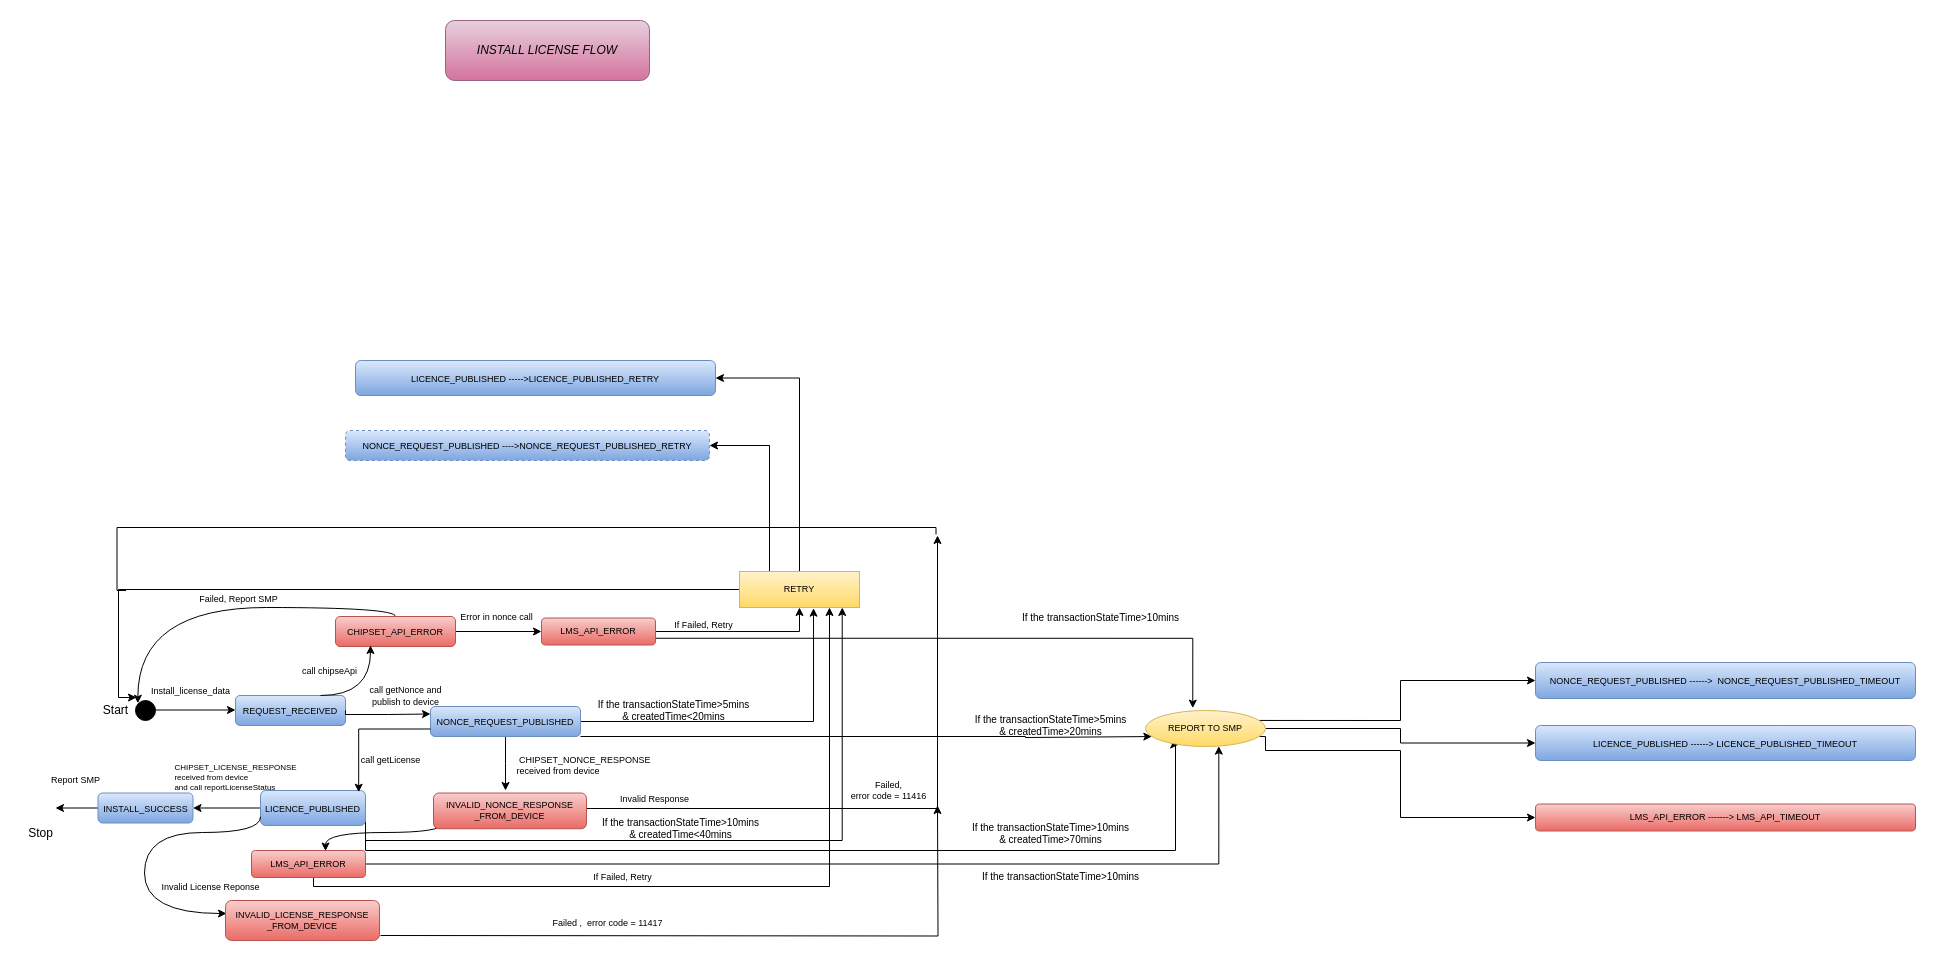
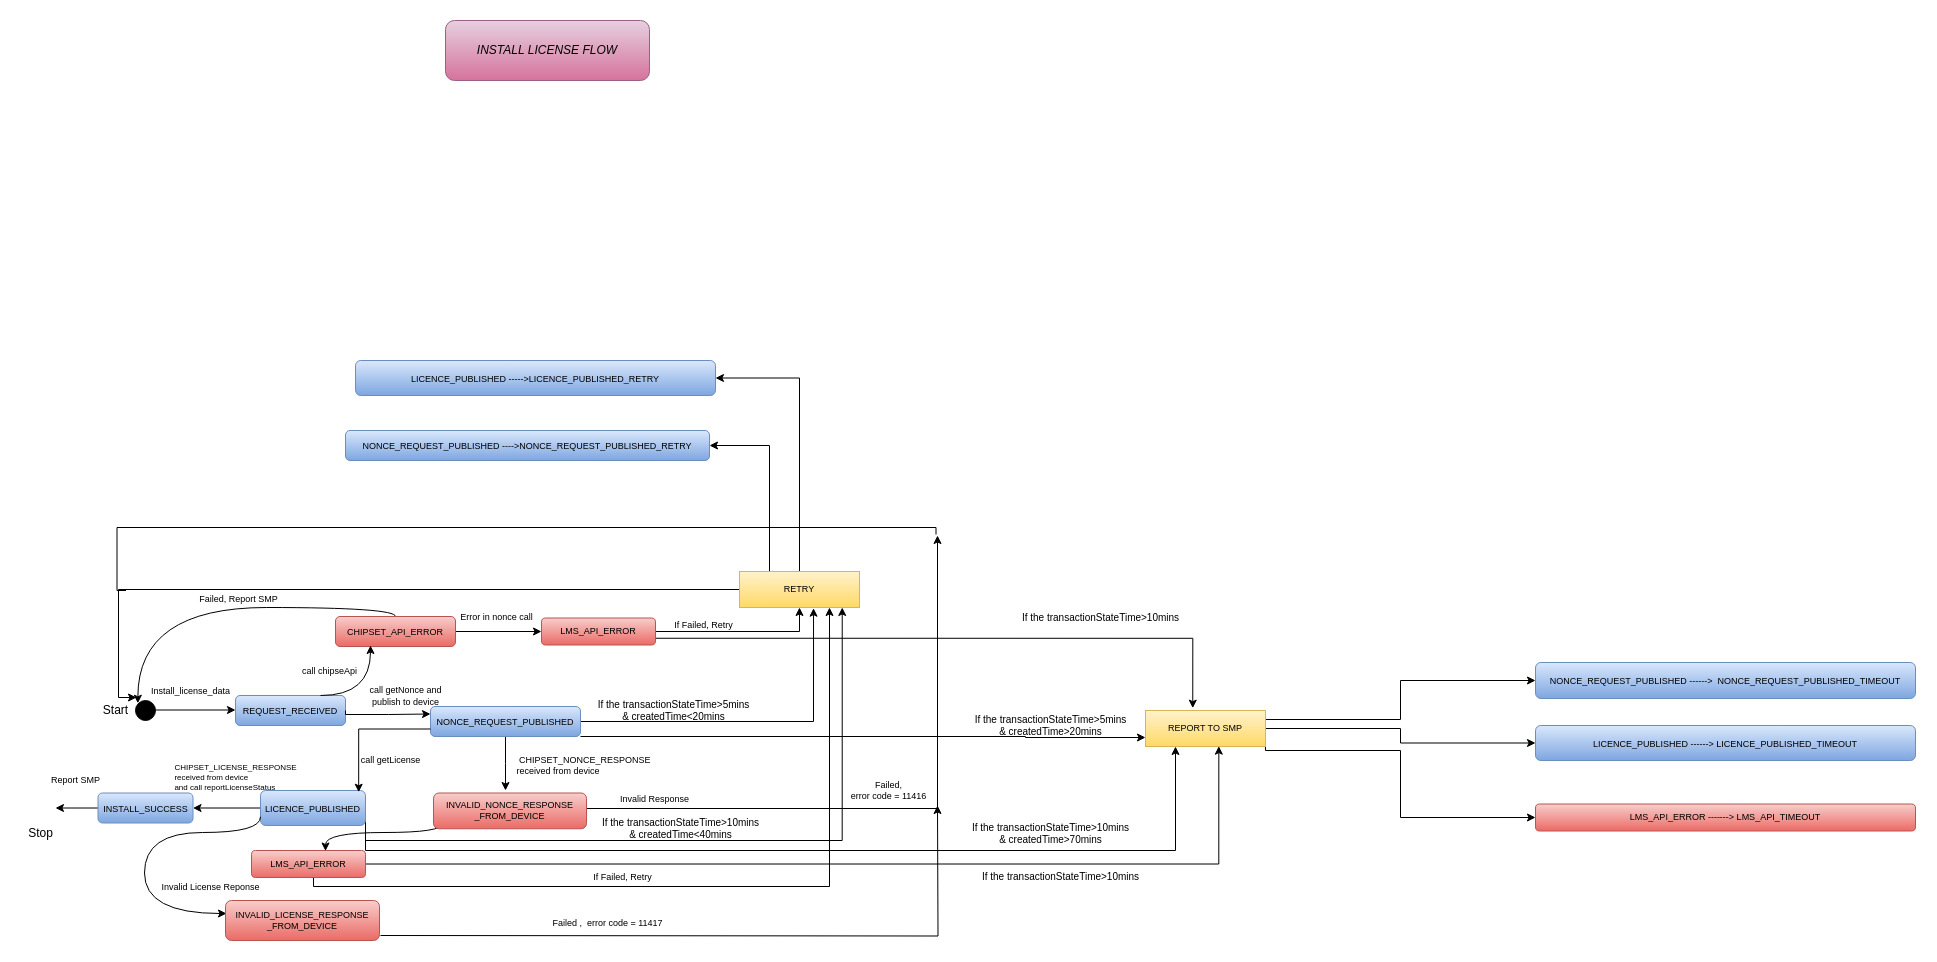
(528, 446) -> (528, 446)
(1206, 729) -> (1206, 729)
